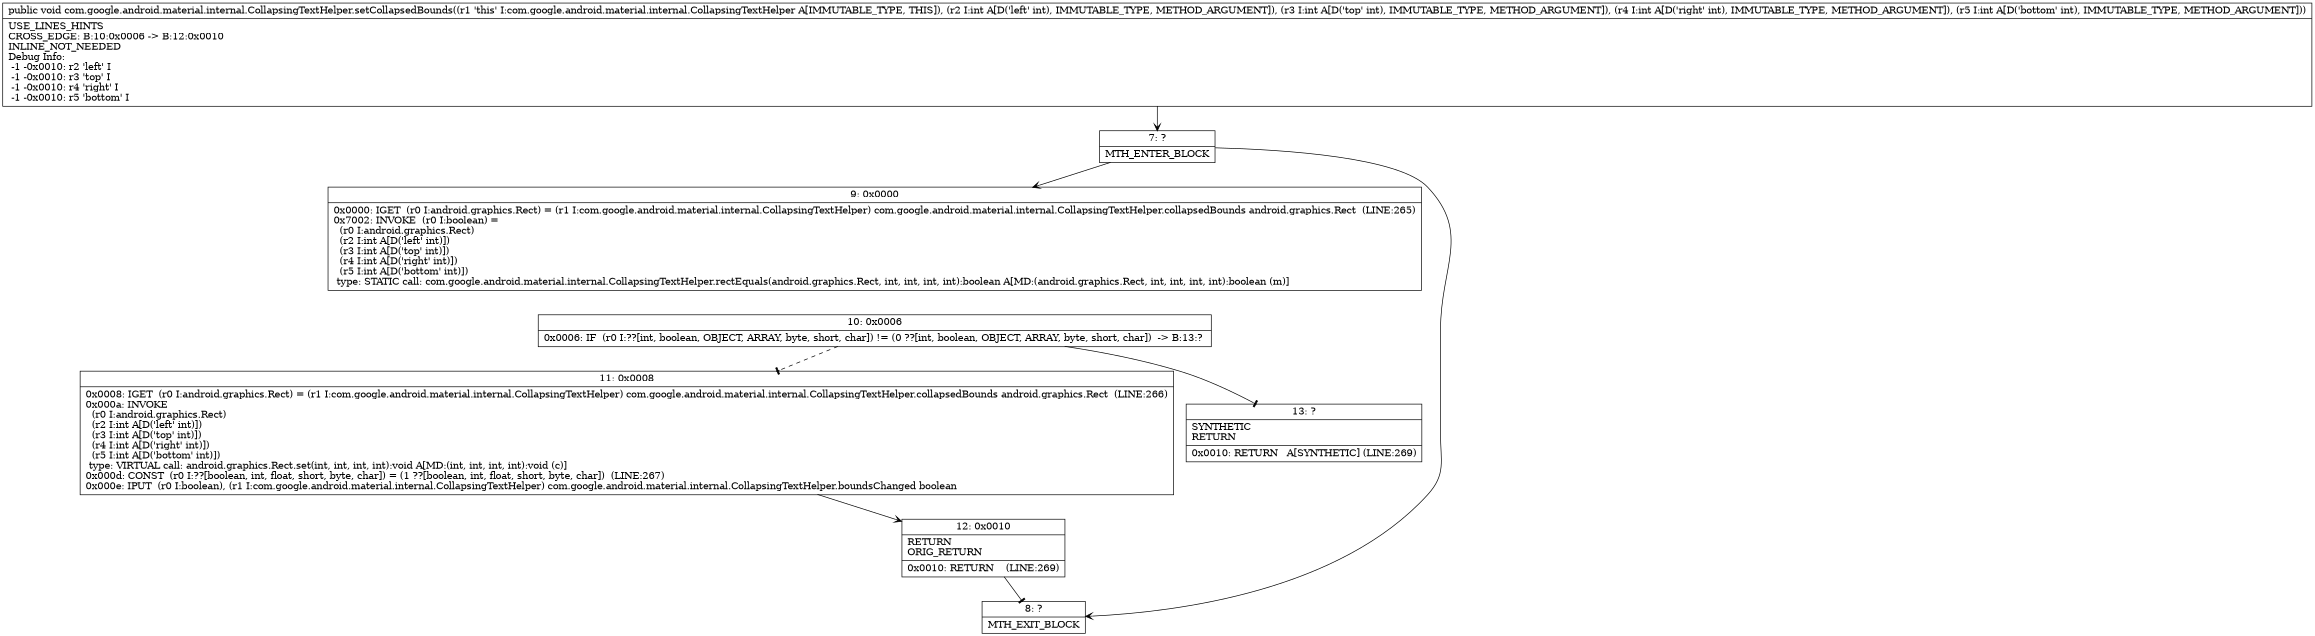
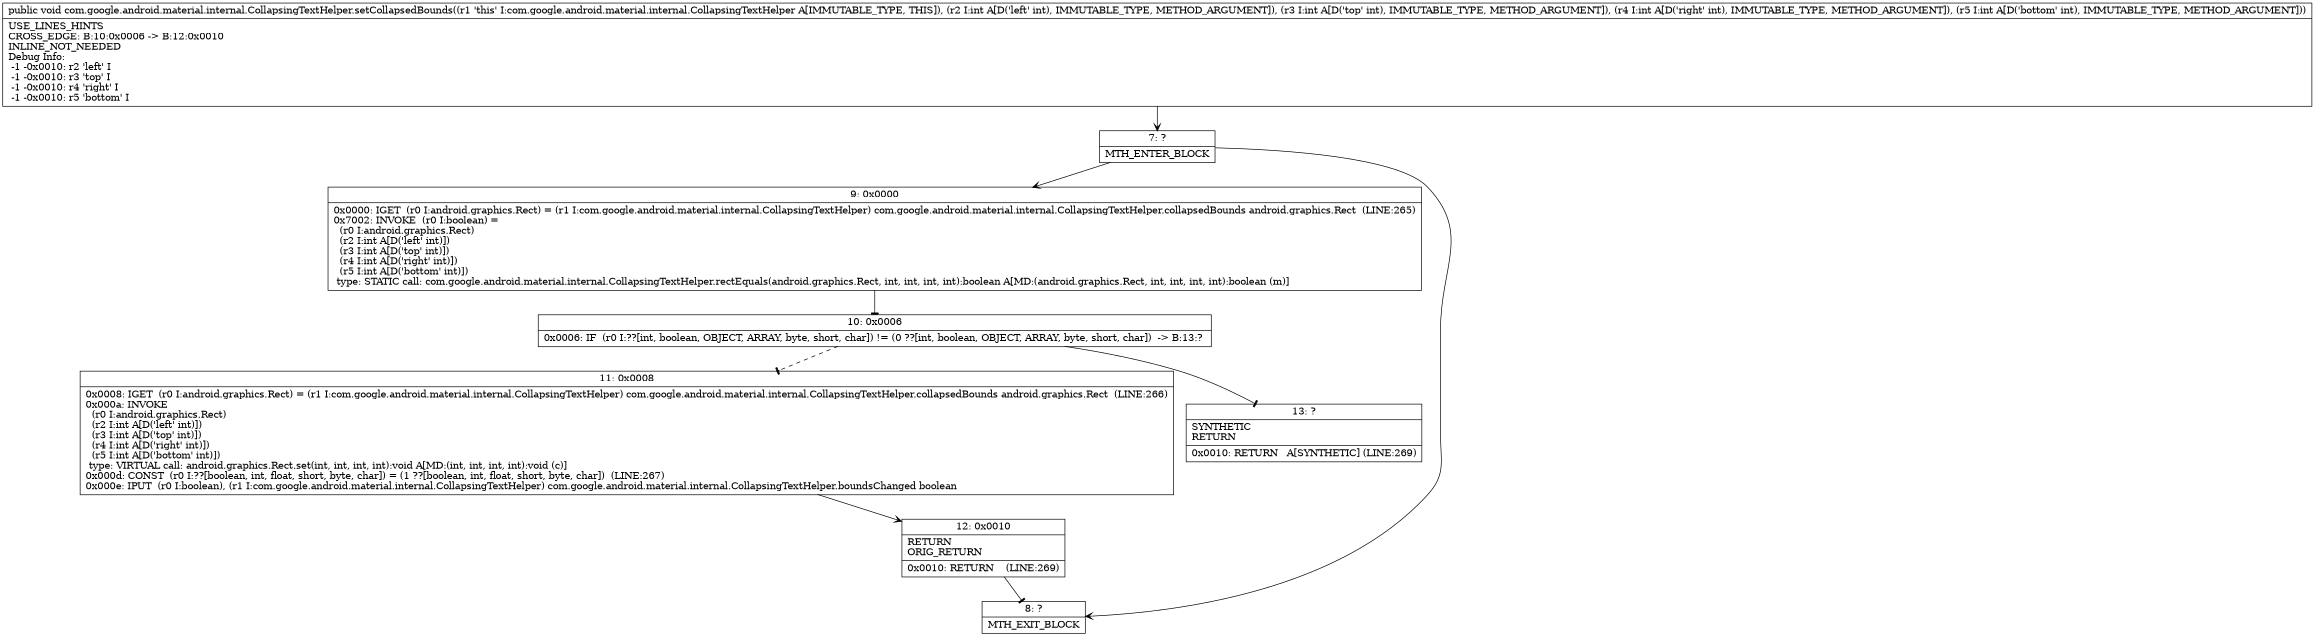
none -> (875, 301)
